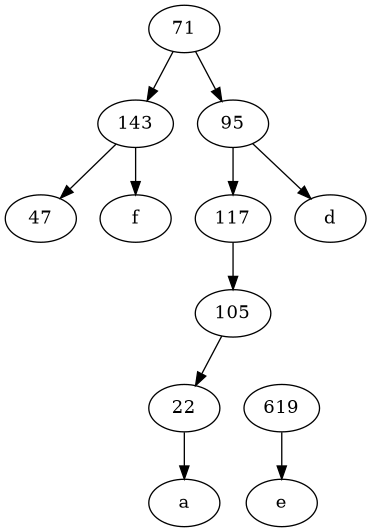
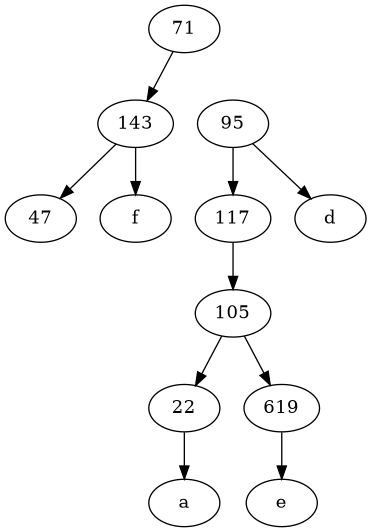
(206, 70) -> none
none -> (254, 355)
